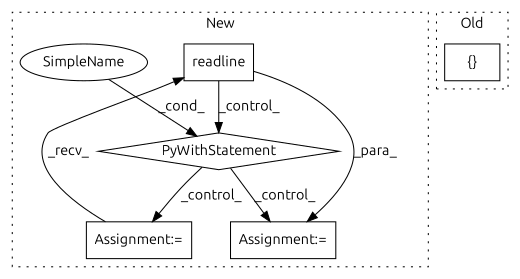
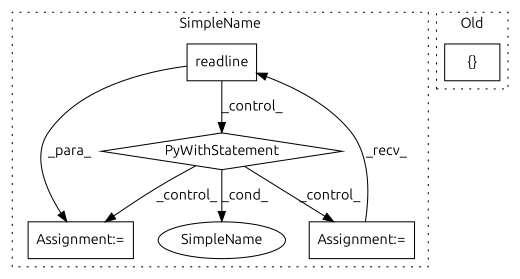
(220, 24) -> (220, 24)
(148, 105) -> (222, 191)
